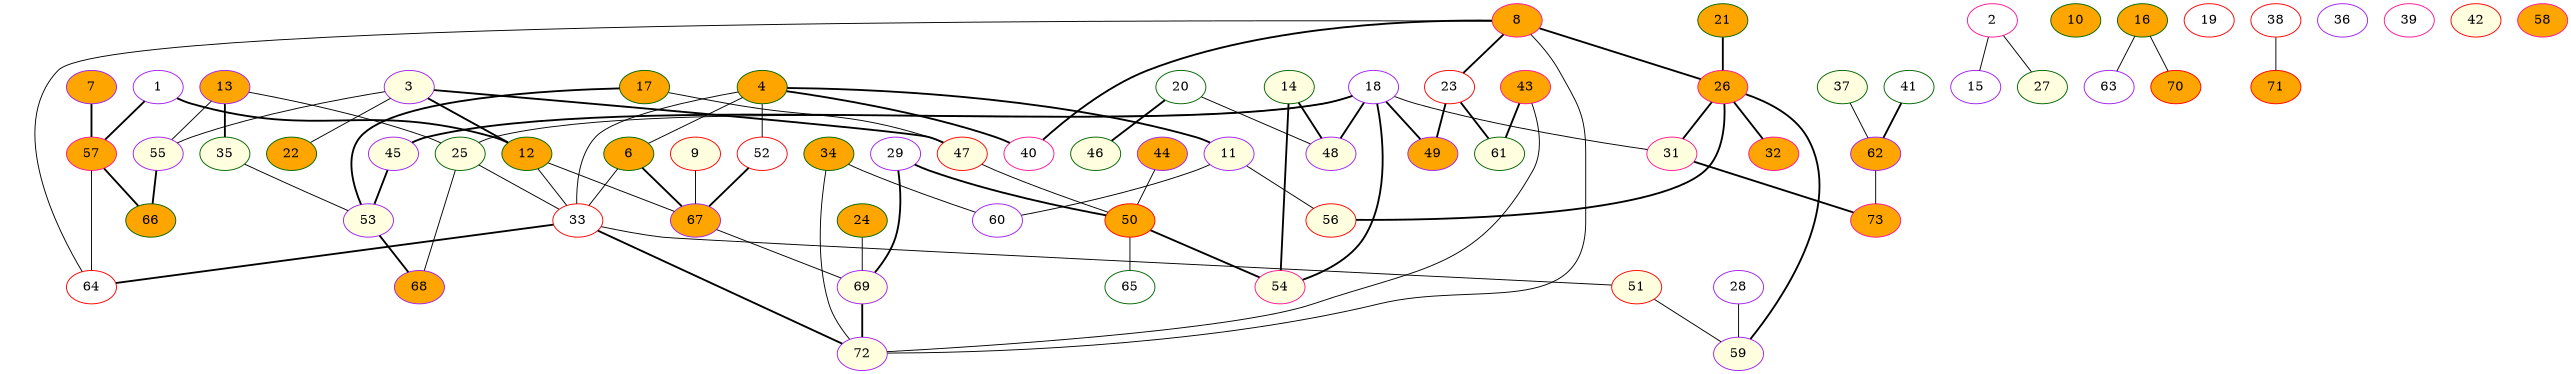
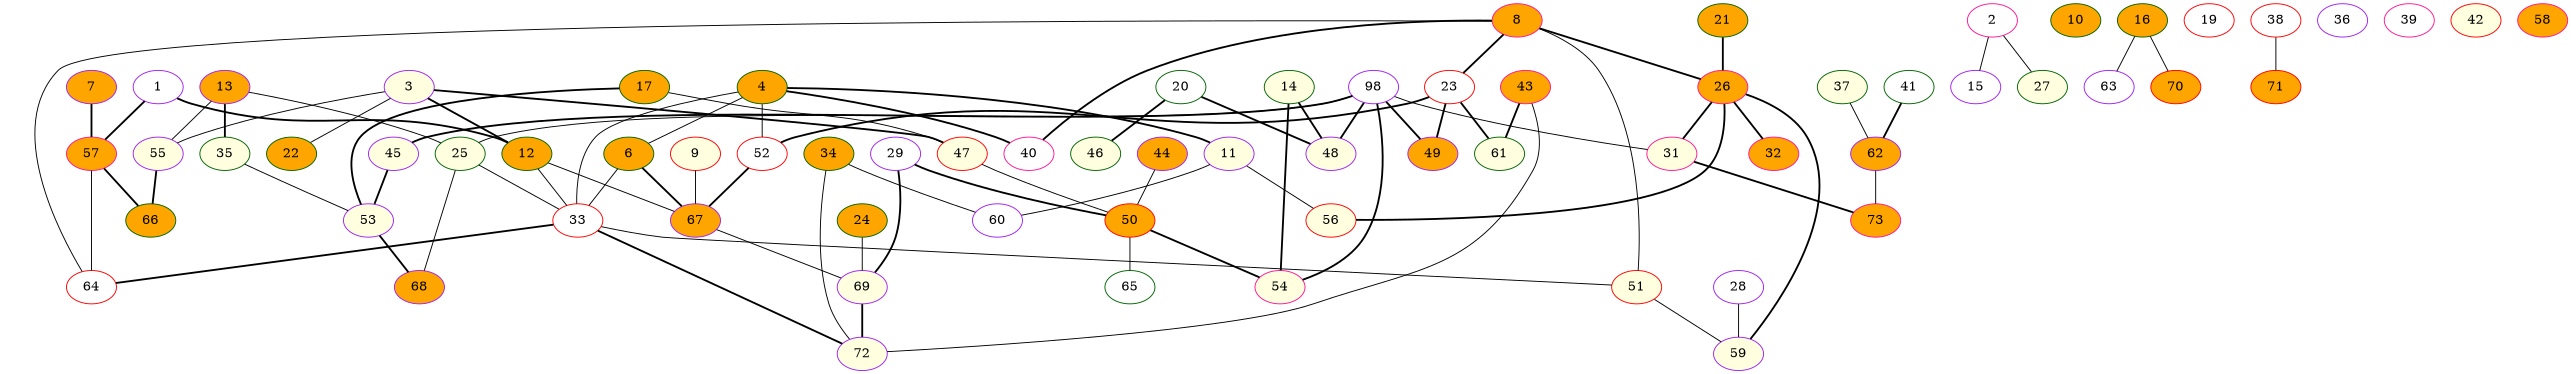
(1374, 87) -> (1374, 87)
(1256, 120) -> (1272, 127)
none -> (1170, 121)
(1357, 308) -> (1626, 131)
